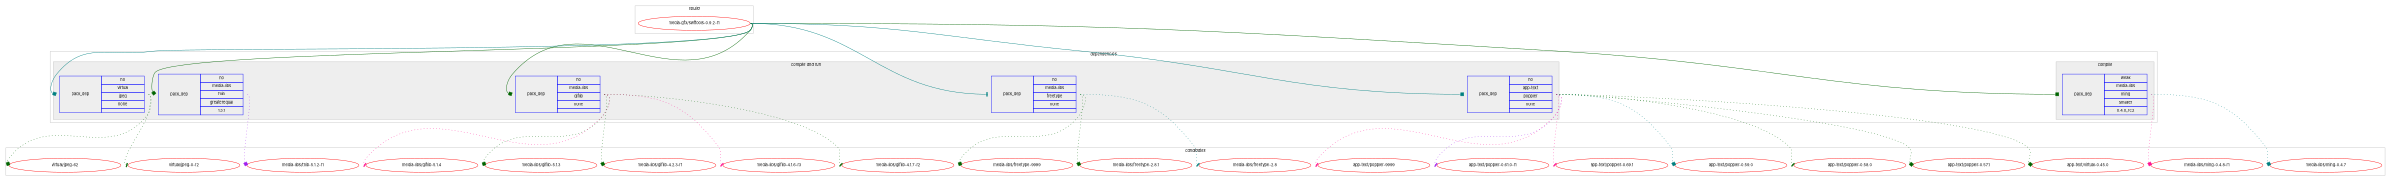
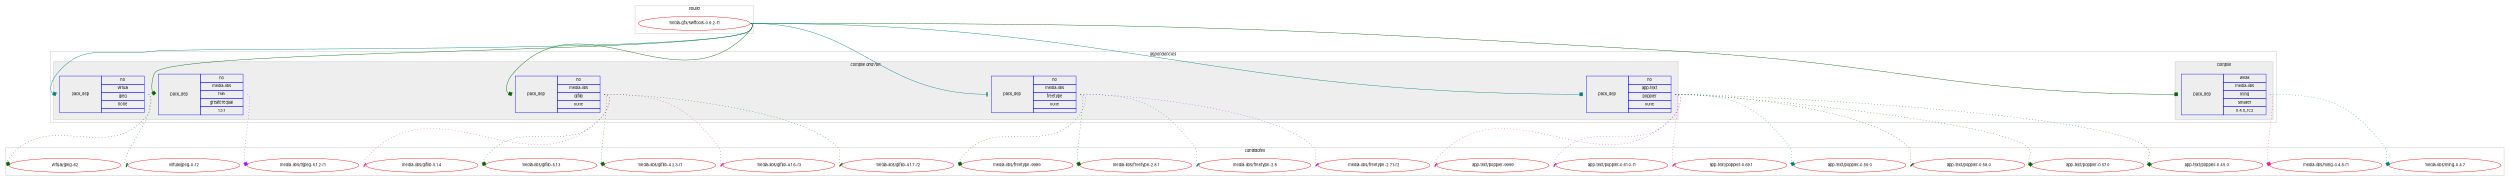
(303, 165) -> (303, 165)
none -> (1374, 165)
(1969, 165) -> (2088, 165)
(2088, 165) -> (2207, 165)
